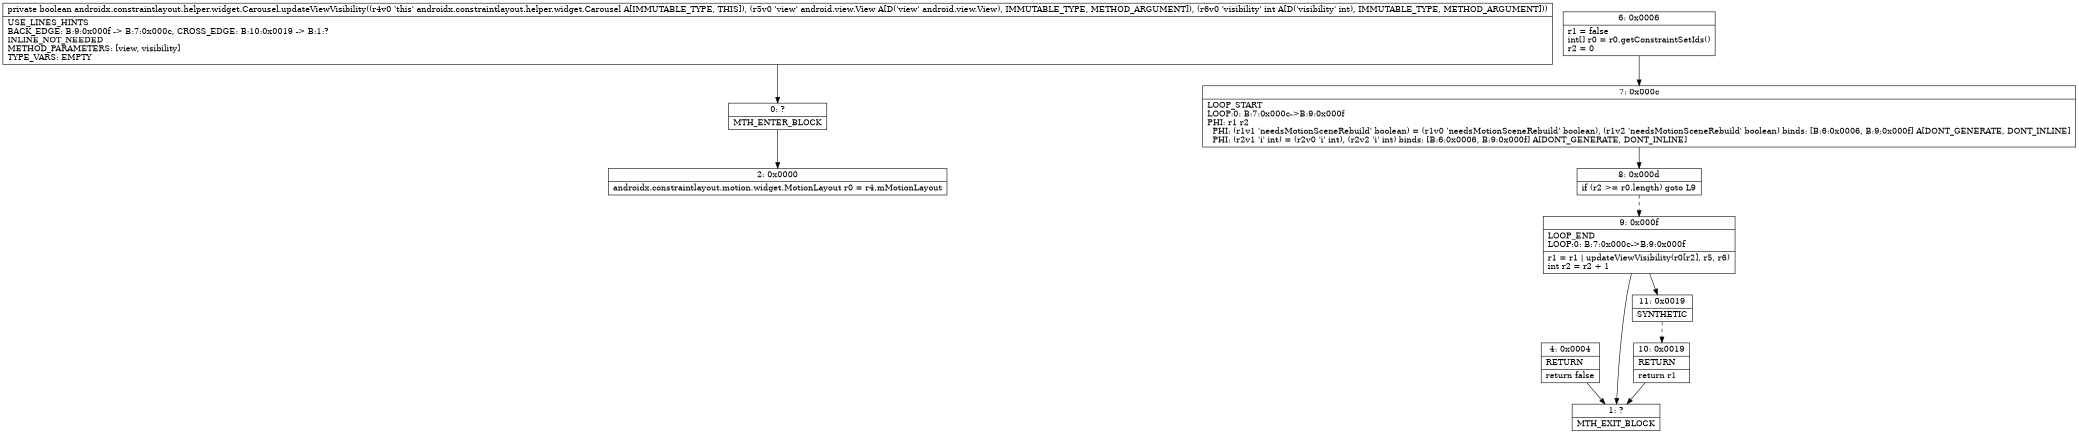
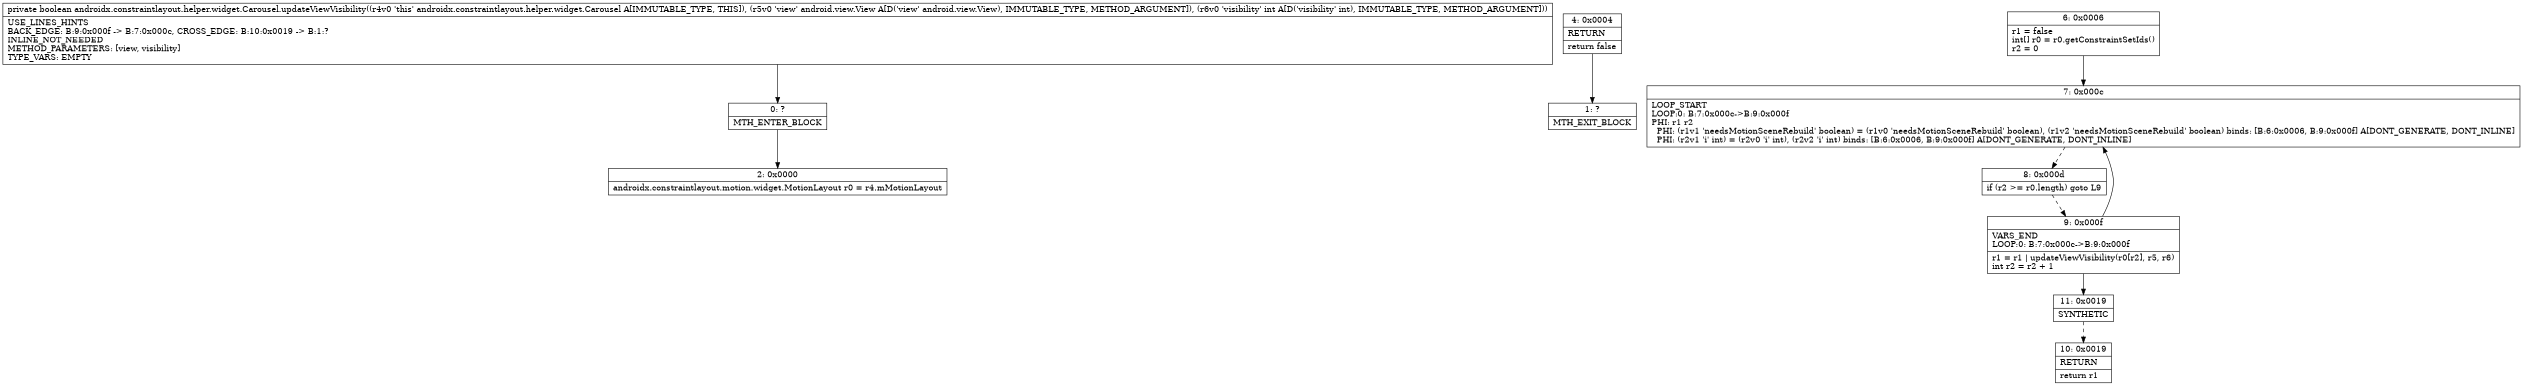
(1639, 155) -> (2060, 155)
(1572, 236) -> (2015, 236)
(1622, 336) -> (2113, 185)
(1638, 391) -> none
